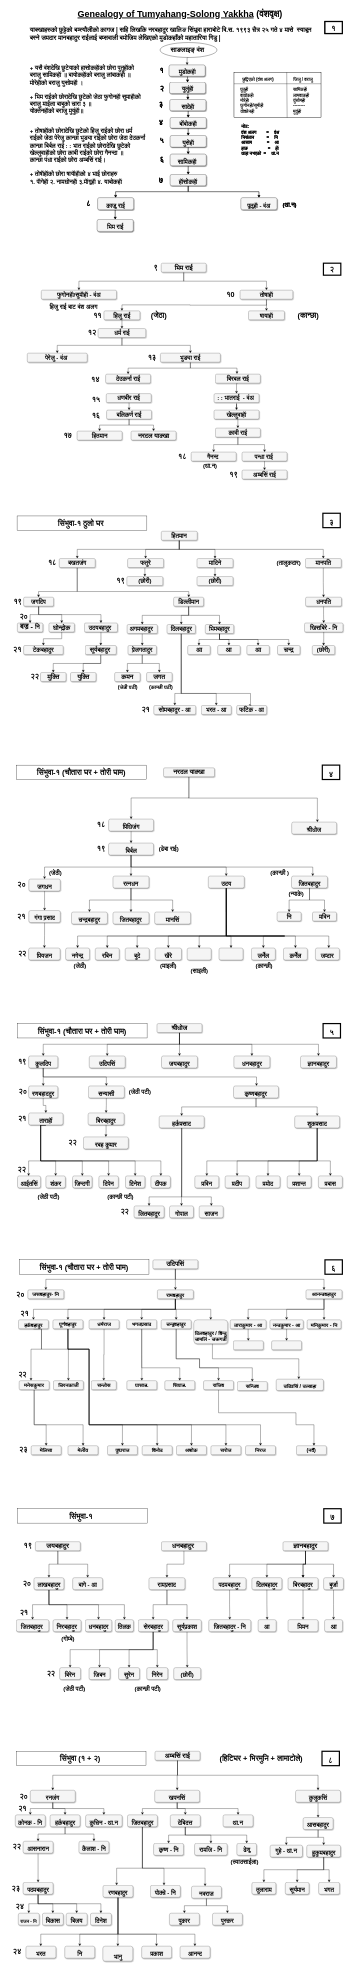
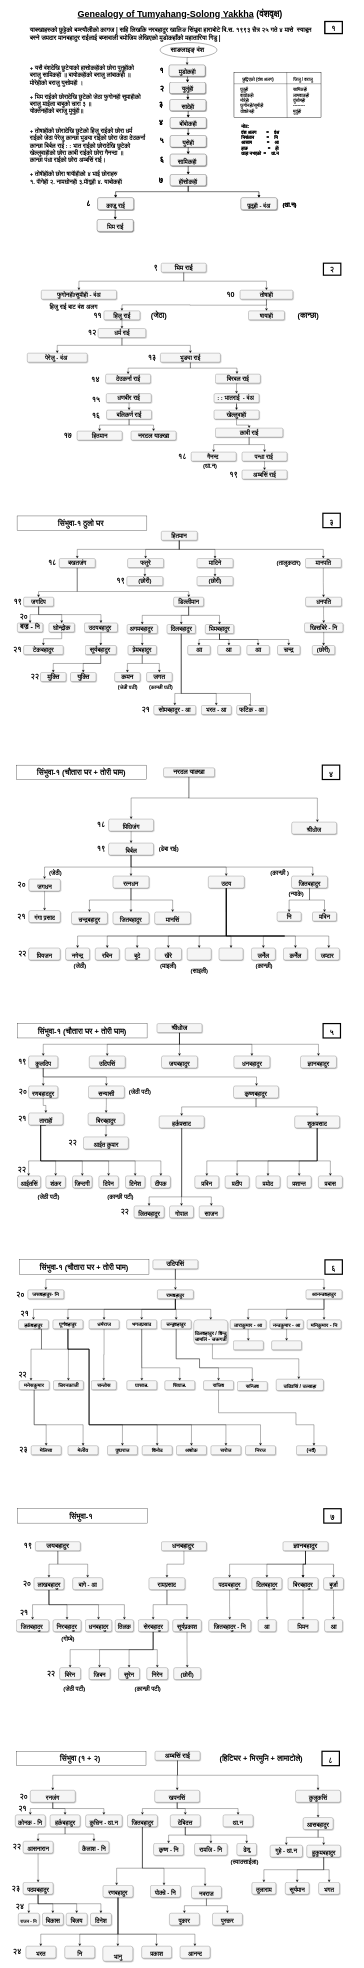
(238, 432) -> (249, 432)
(142, 646) -> (142, 646)
(44, 945) -> none
(106, 1145) -> (106, 1145)
